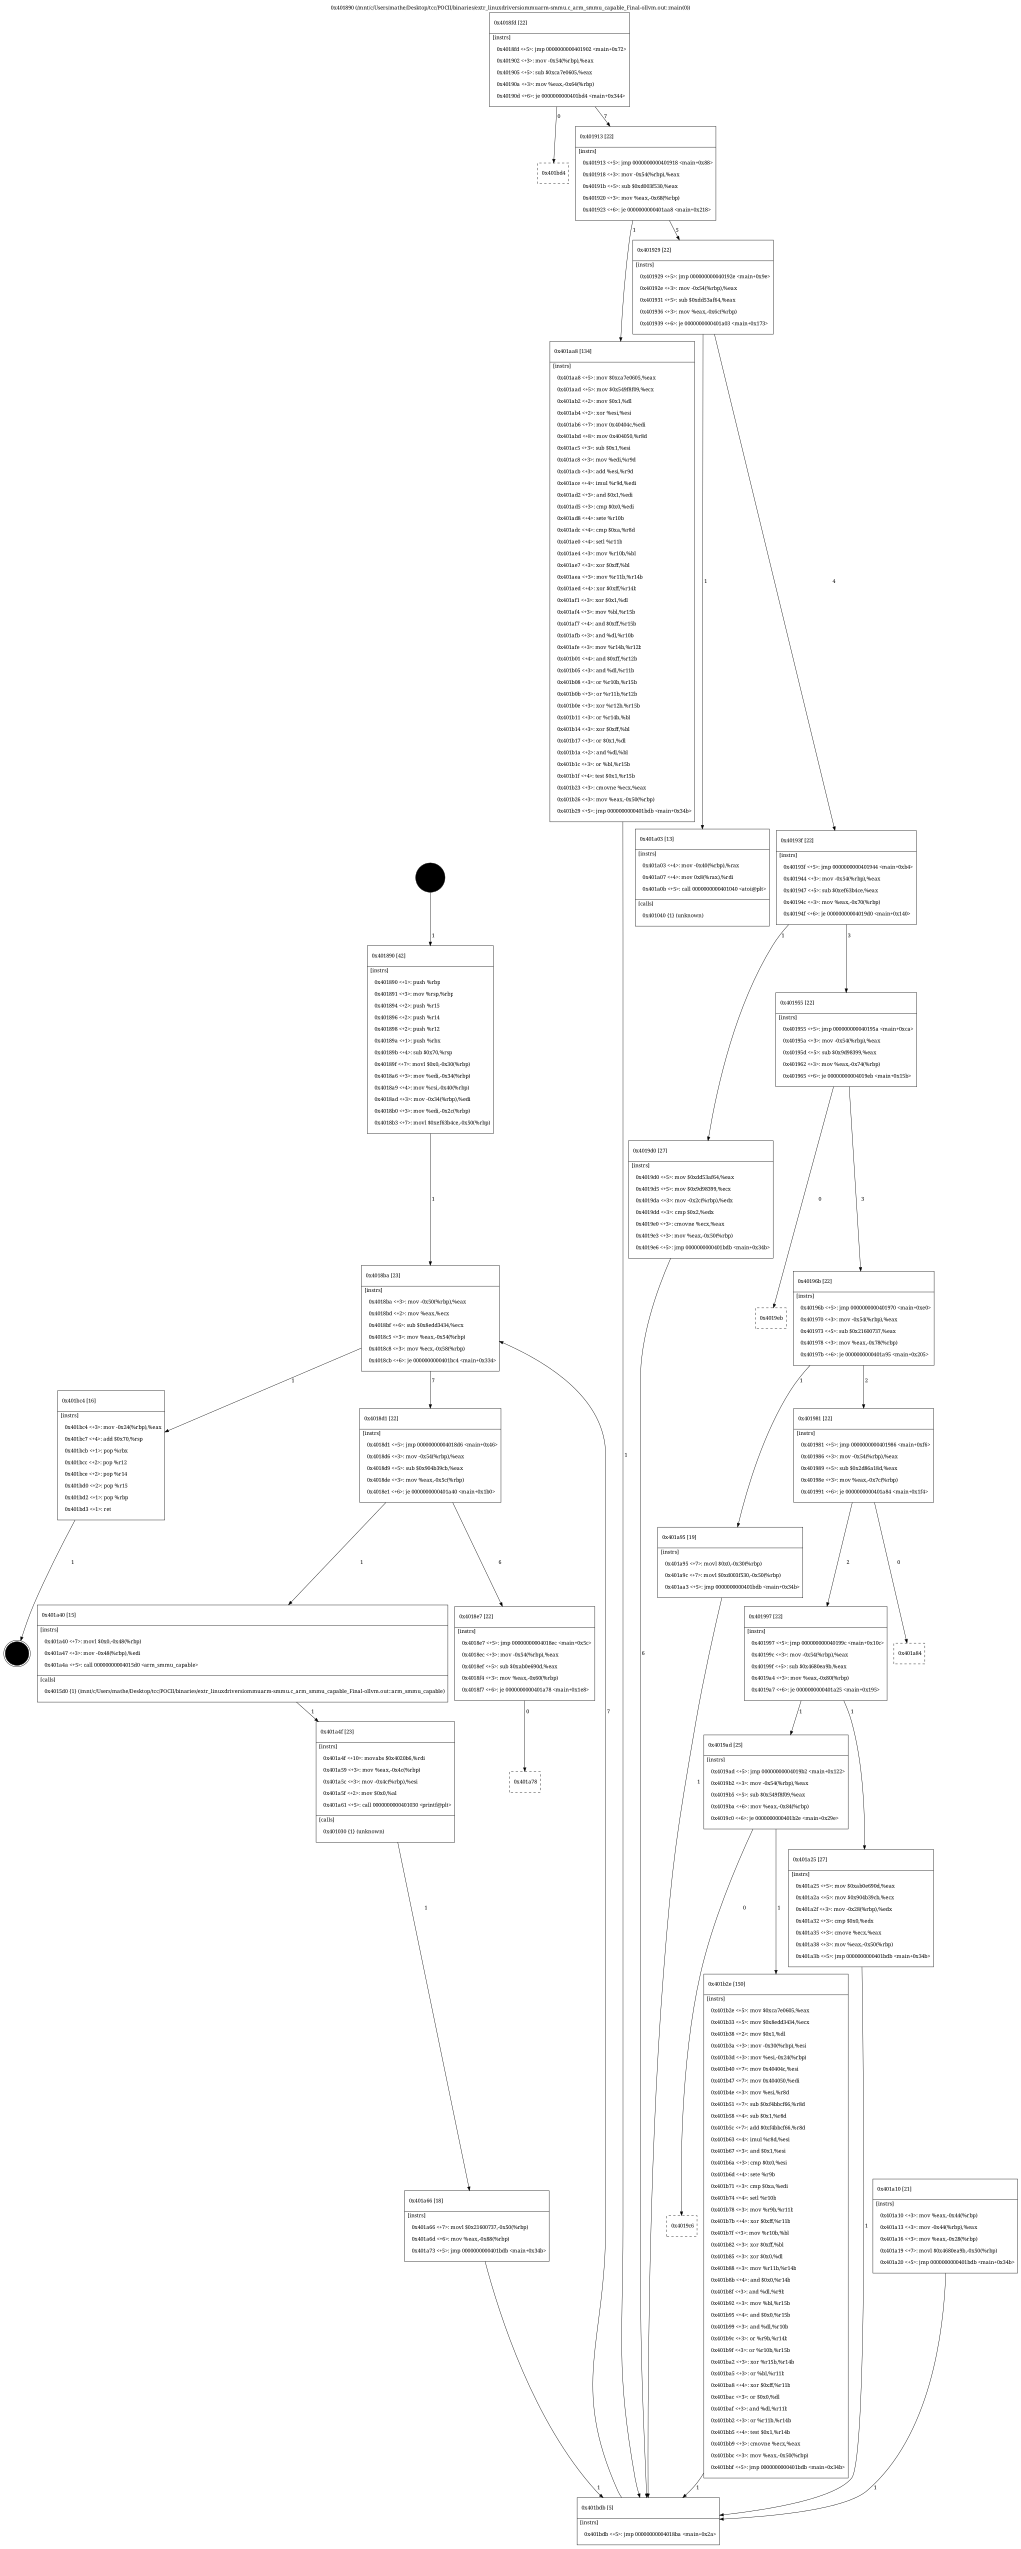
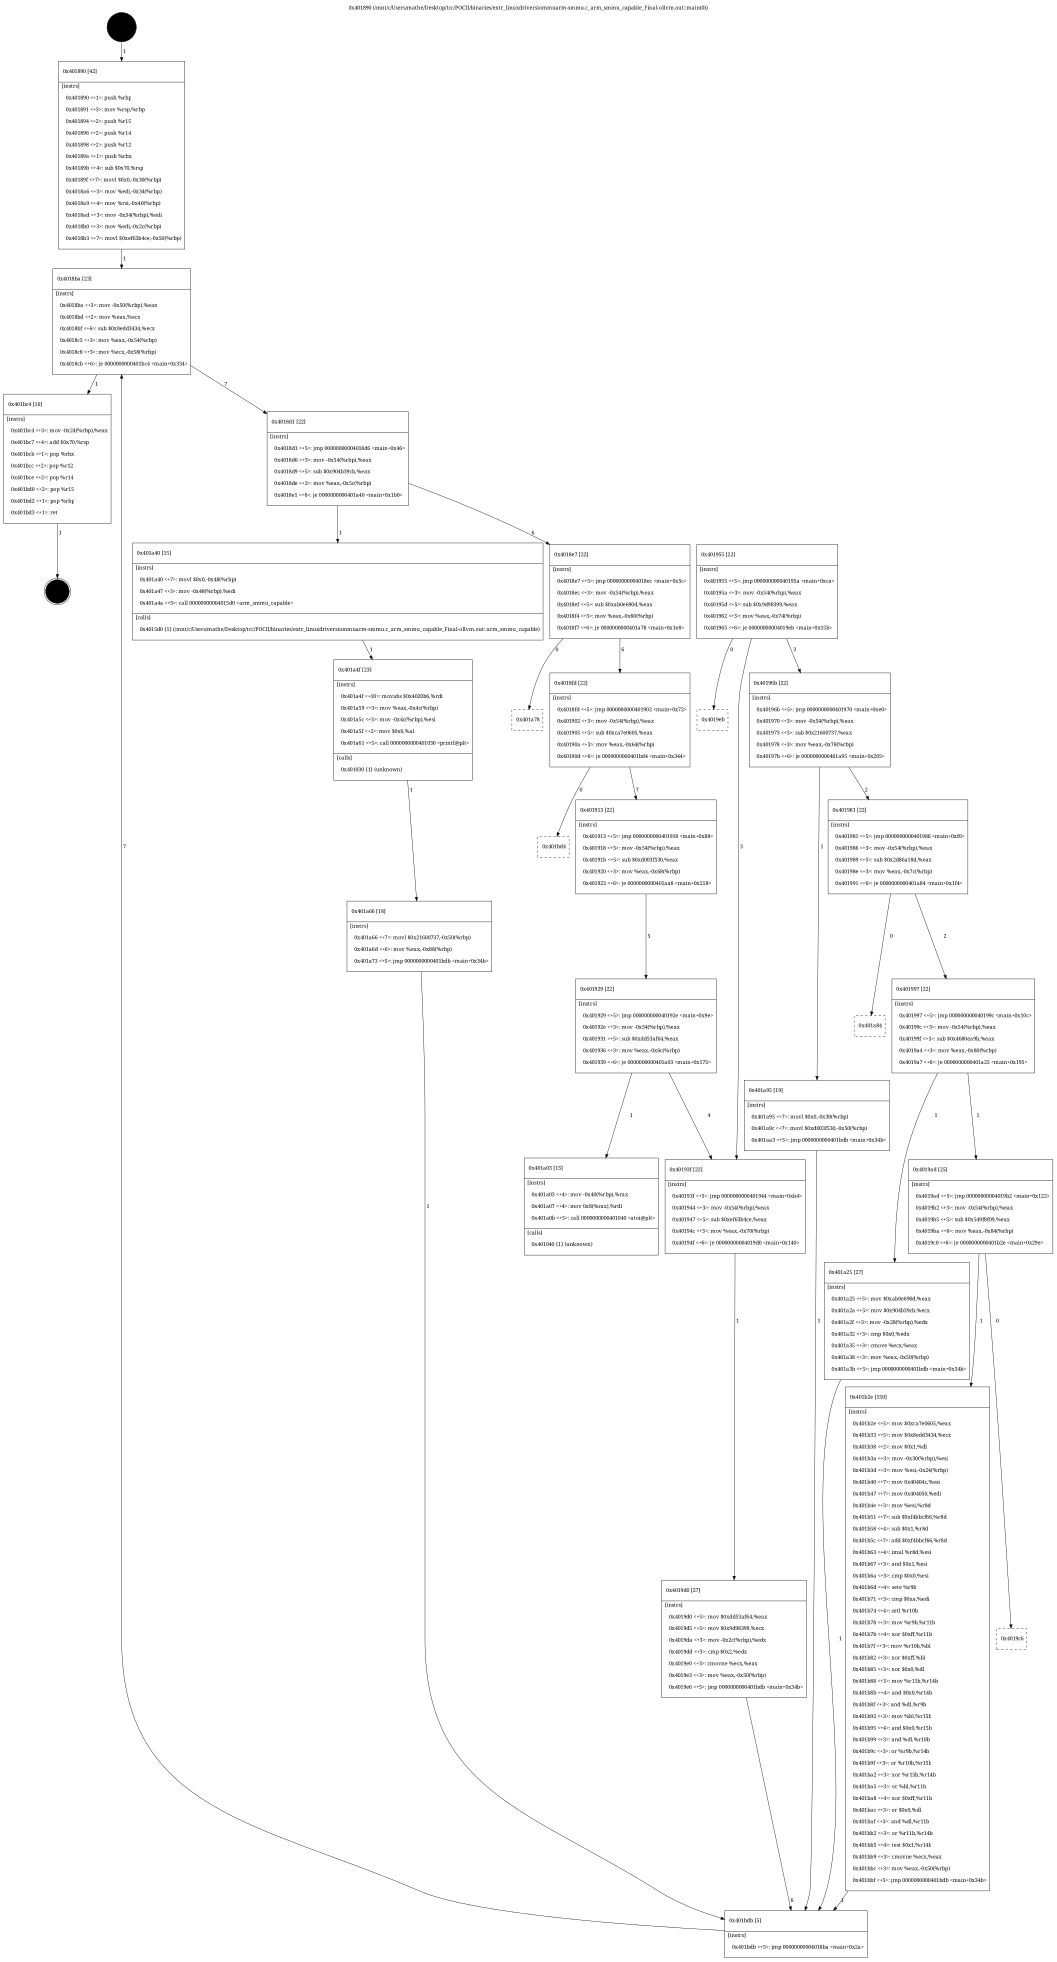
(622, 582) -> none
none -> (620, 654)
(846, 957) -> (739, 896)
(945, 2226) -> none
